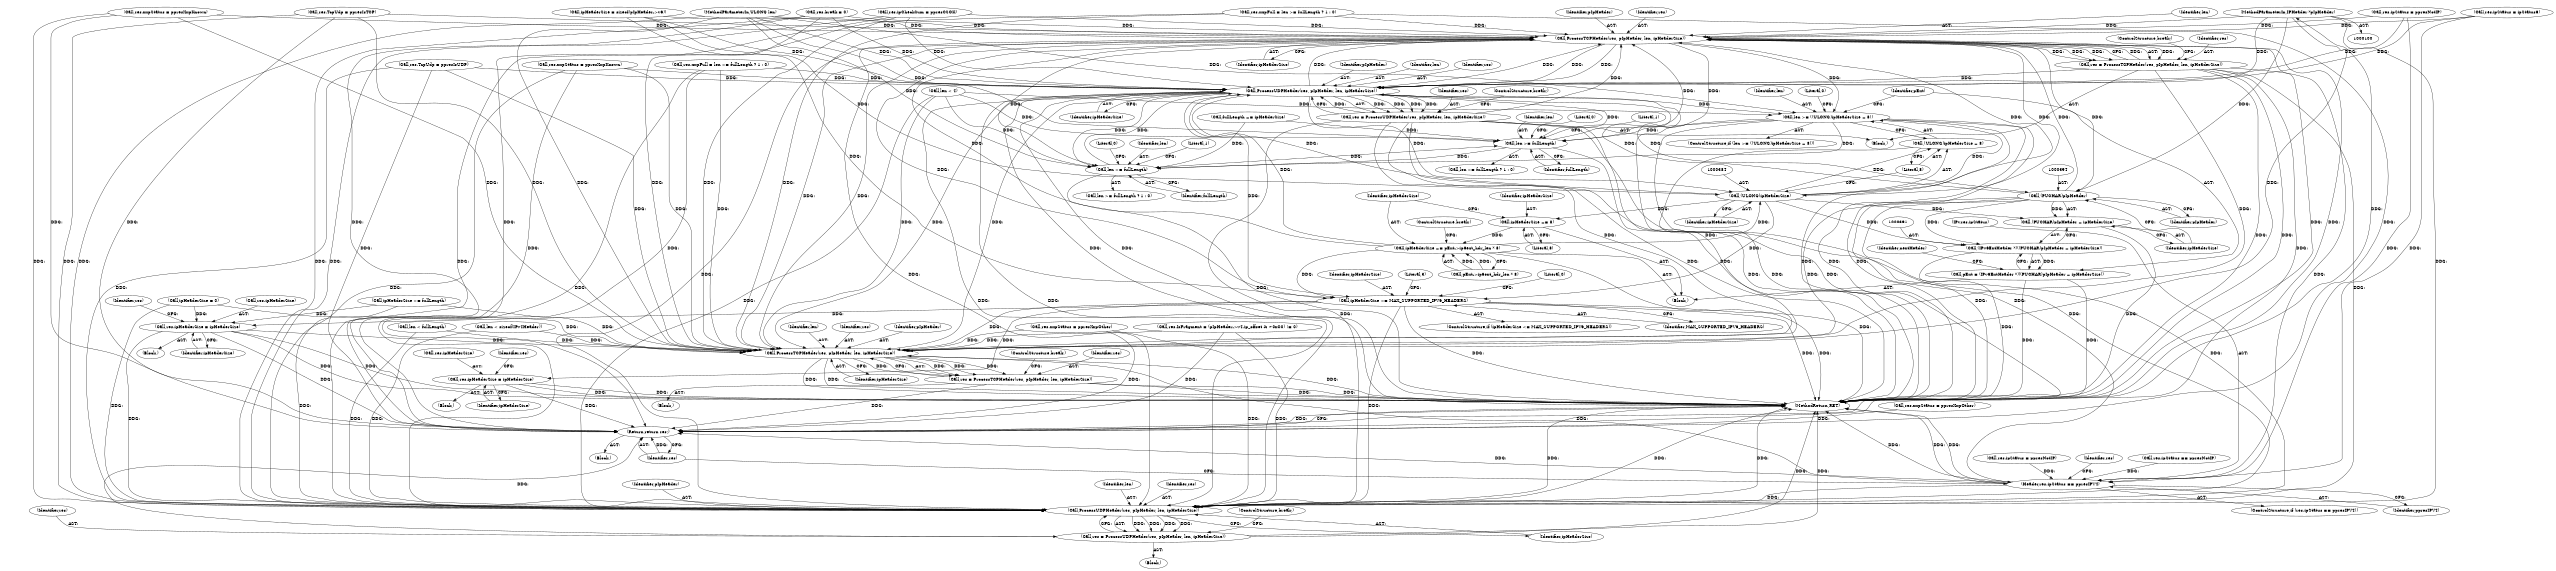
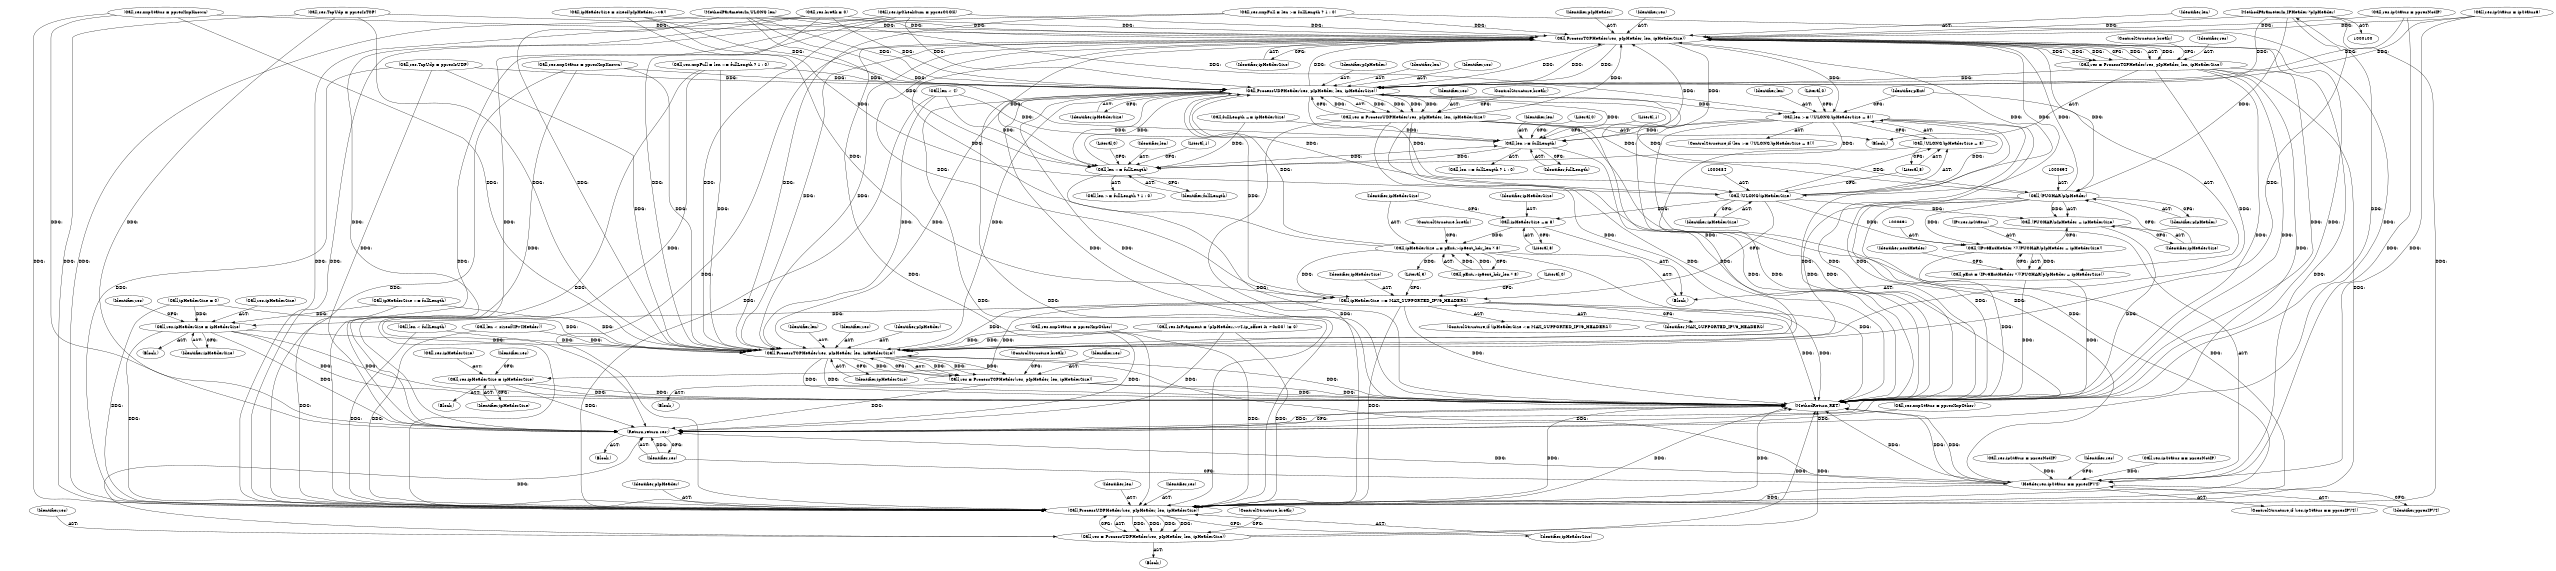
(1366, 108) -> none
(2050, 234) -> (2000, 235)
(1638, 242) -> (1425, 259)
(1756, 248) -> (1756, 248)
